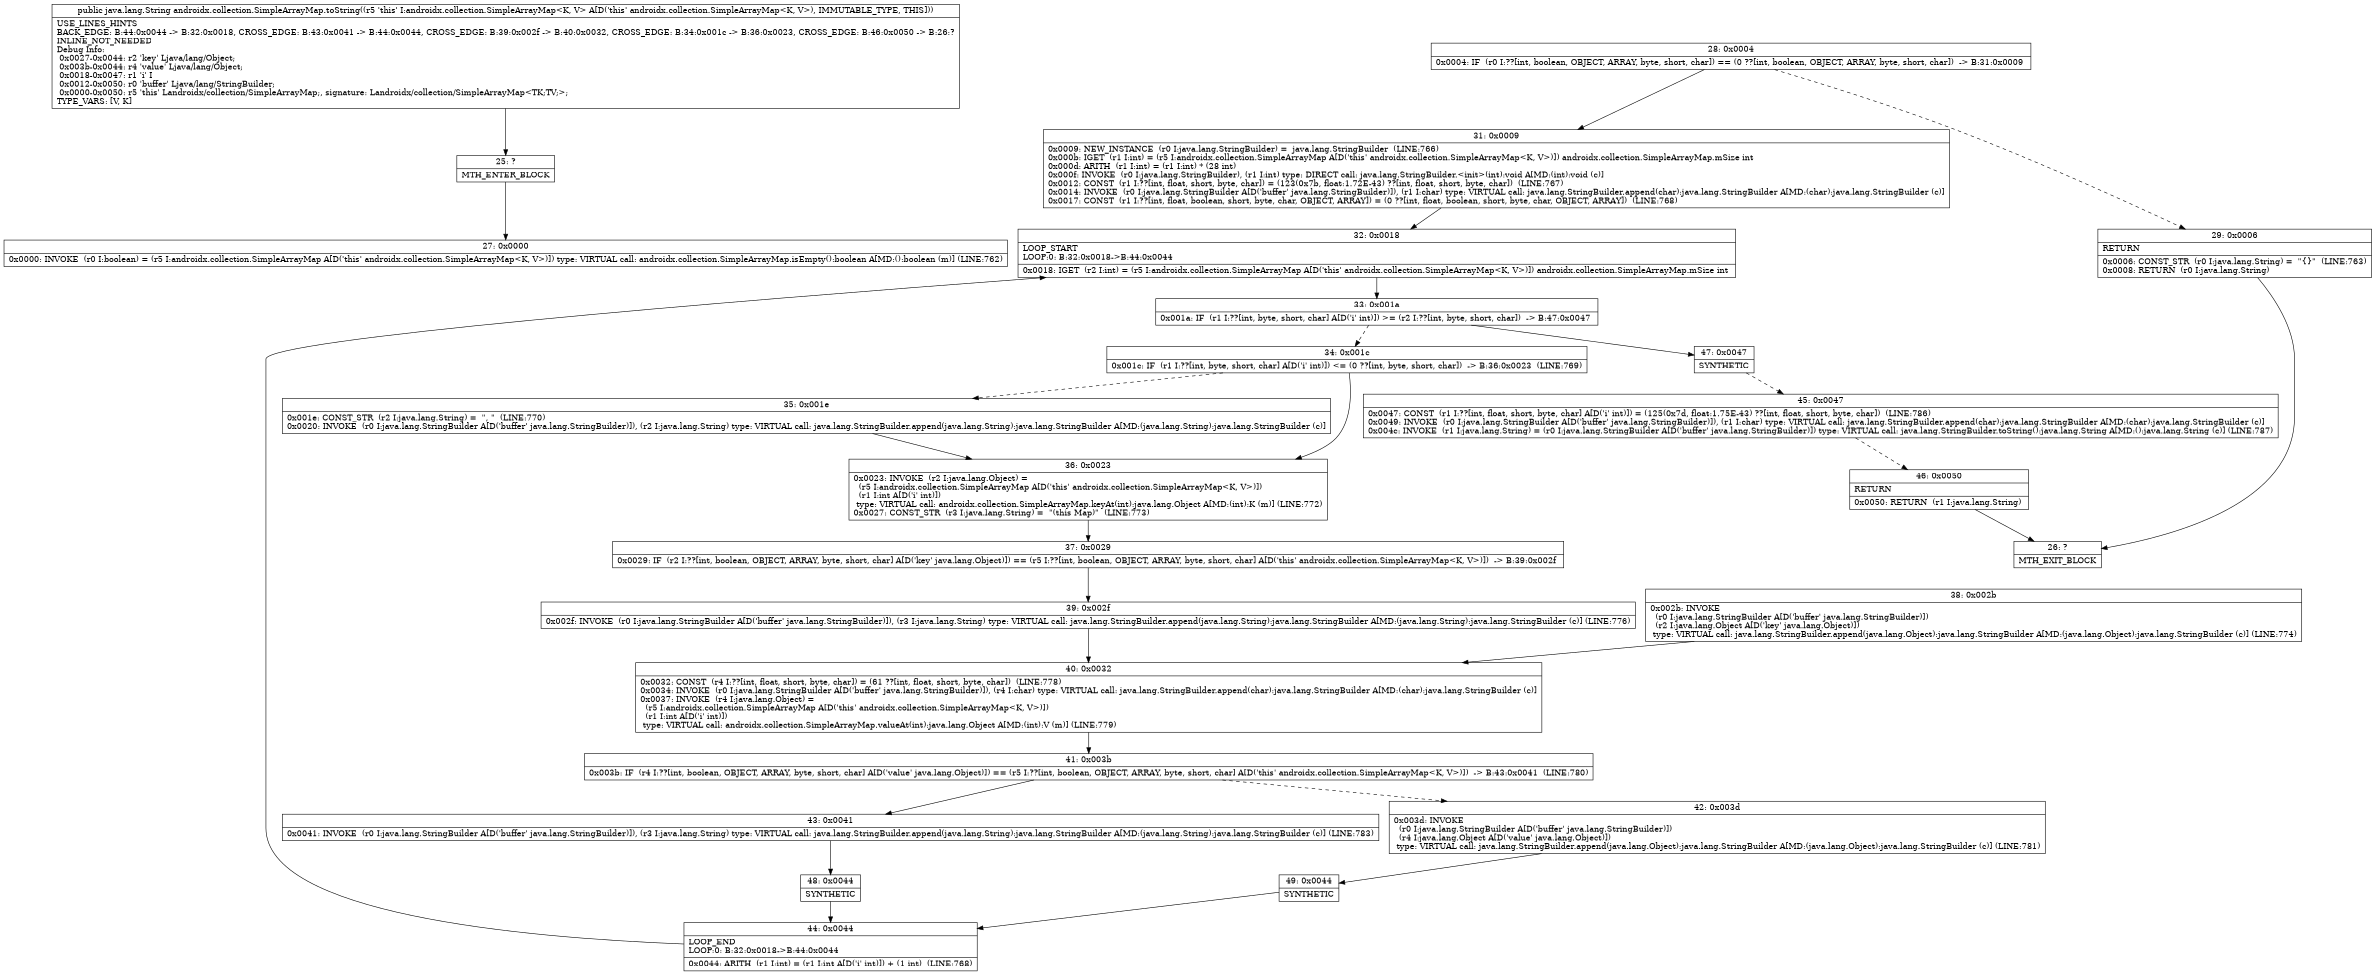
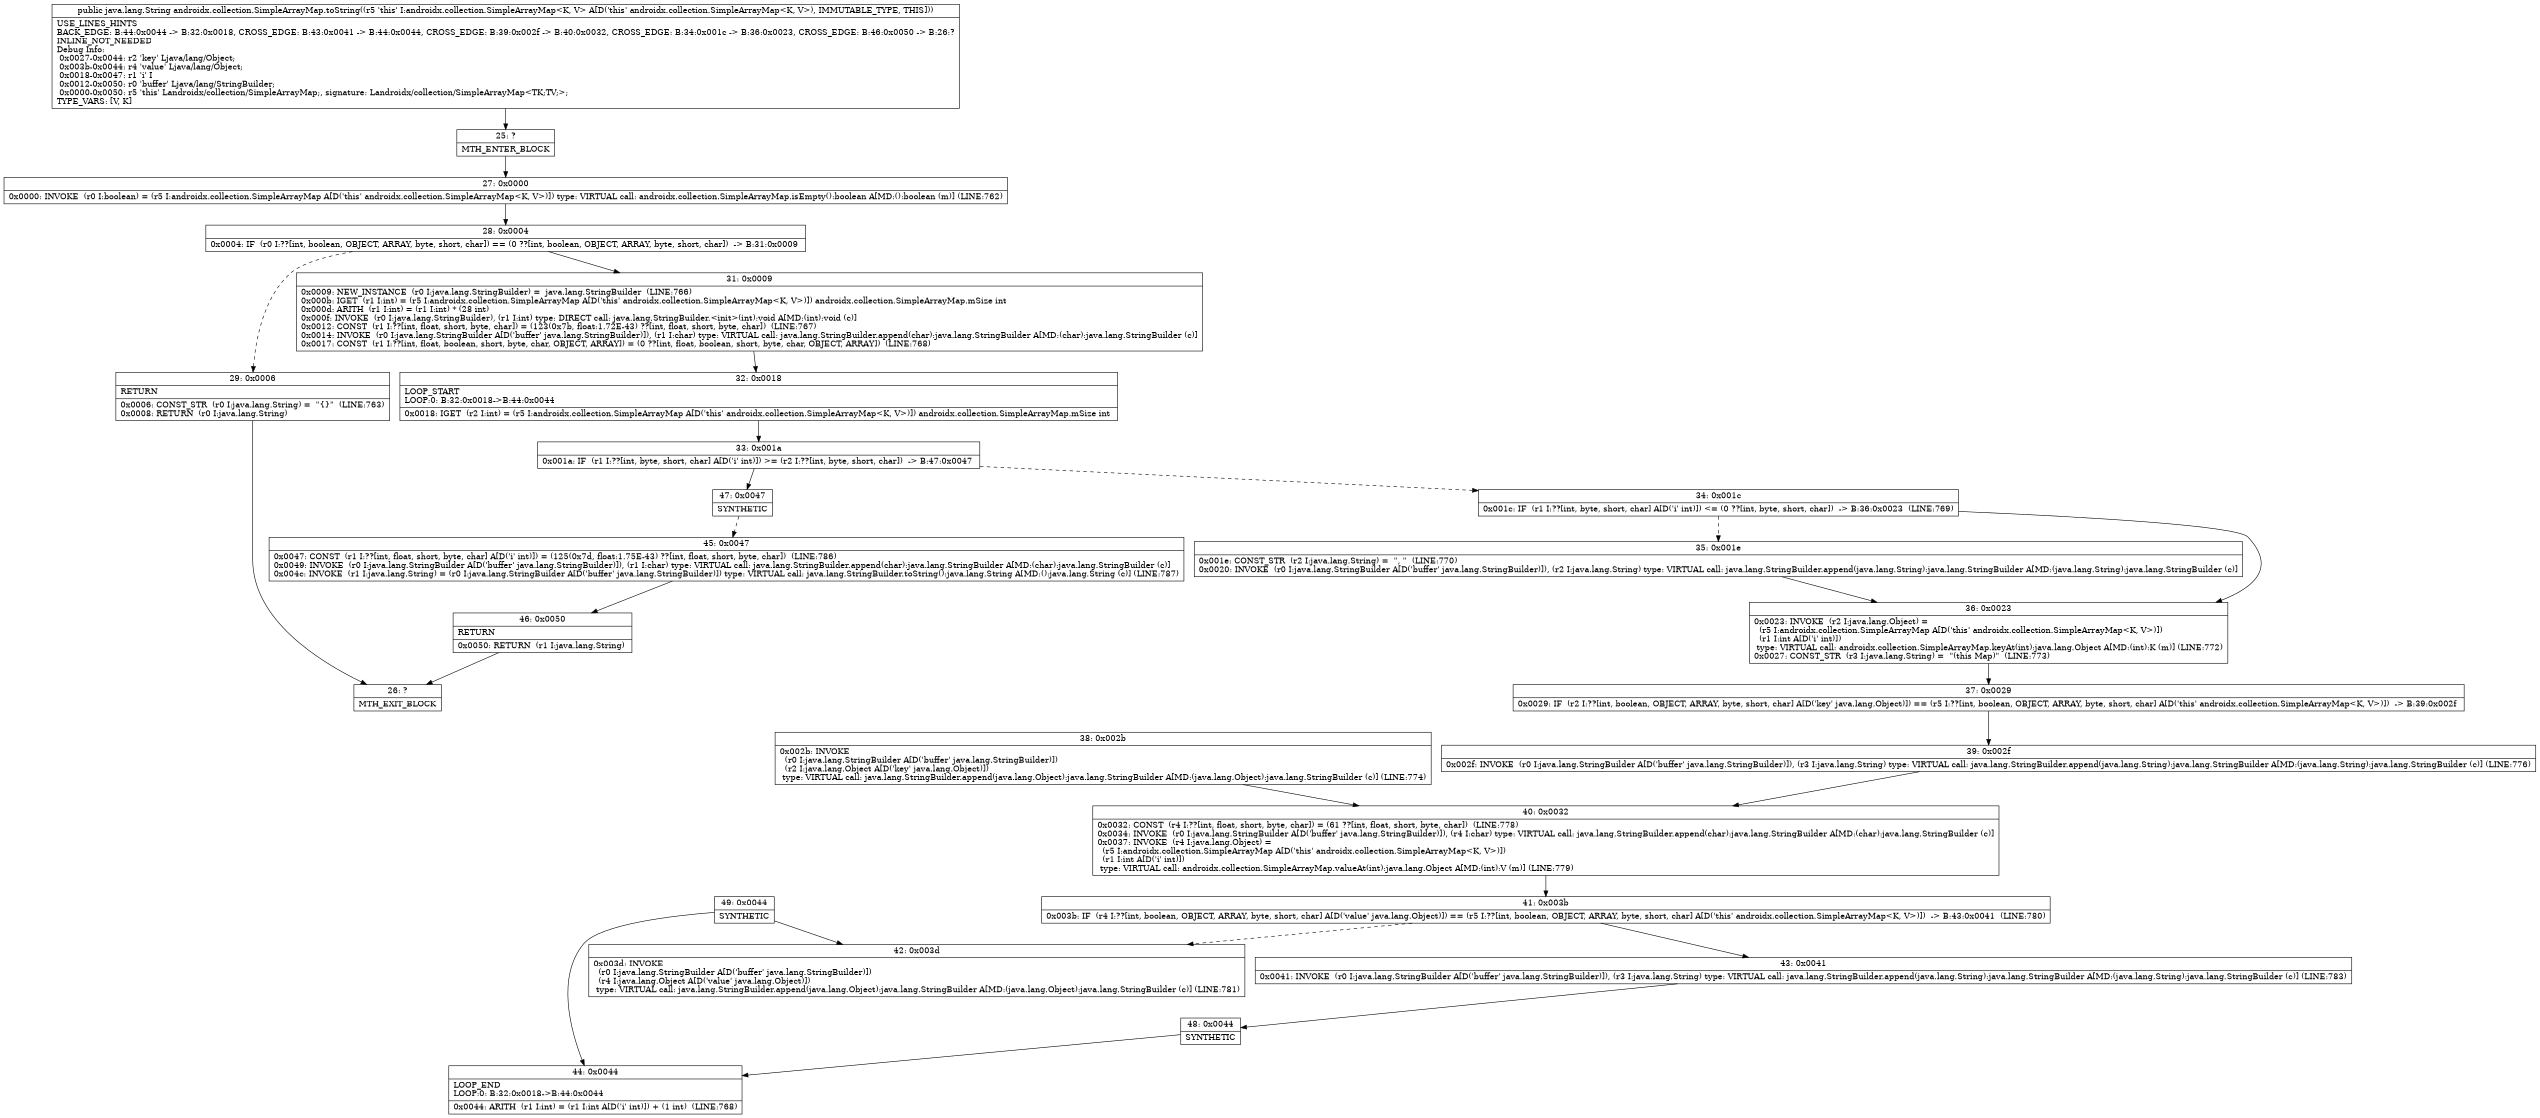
none -> (506, 212)
(266, 431) -> none
(1879, 452) -> (635, 596)
(1443, 868) -> (806, 932)
